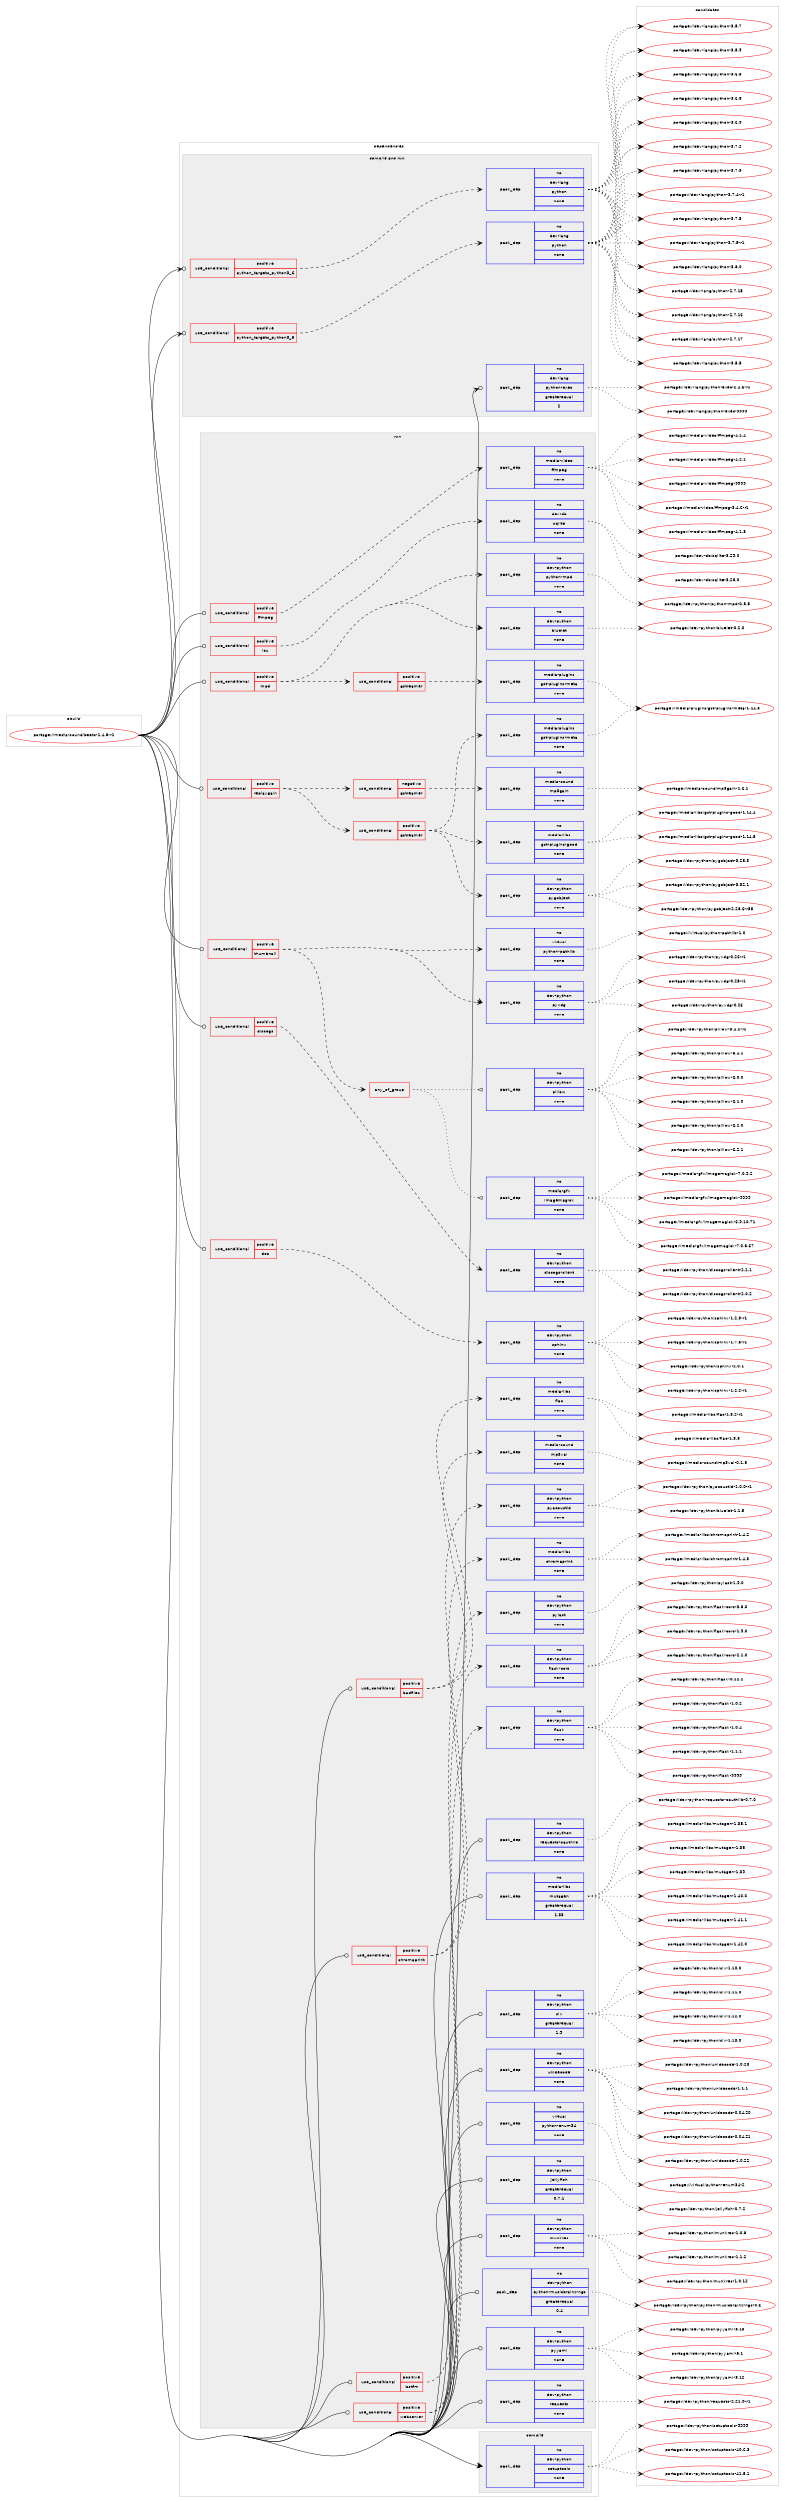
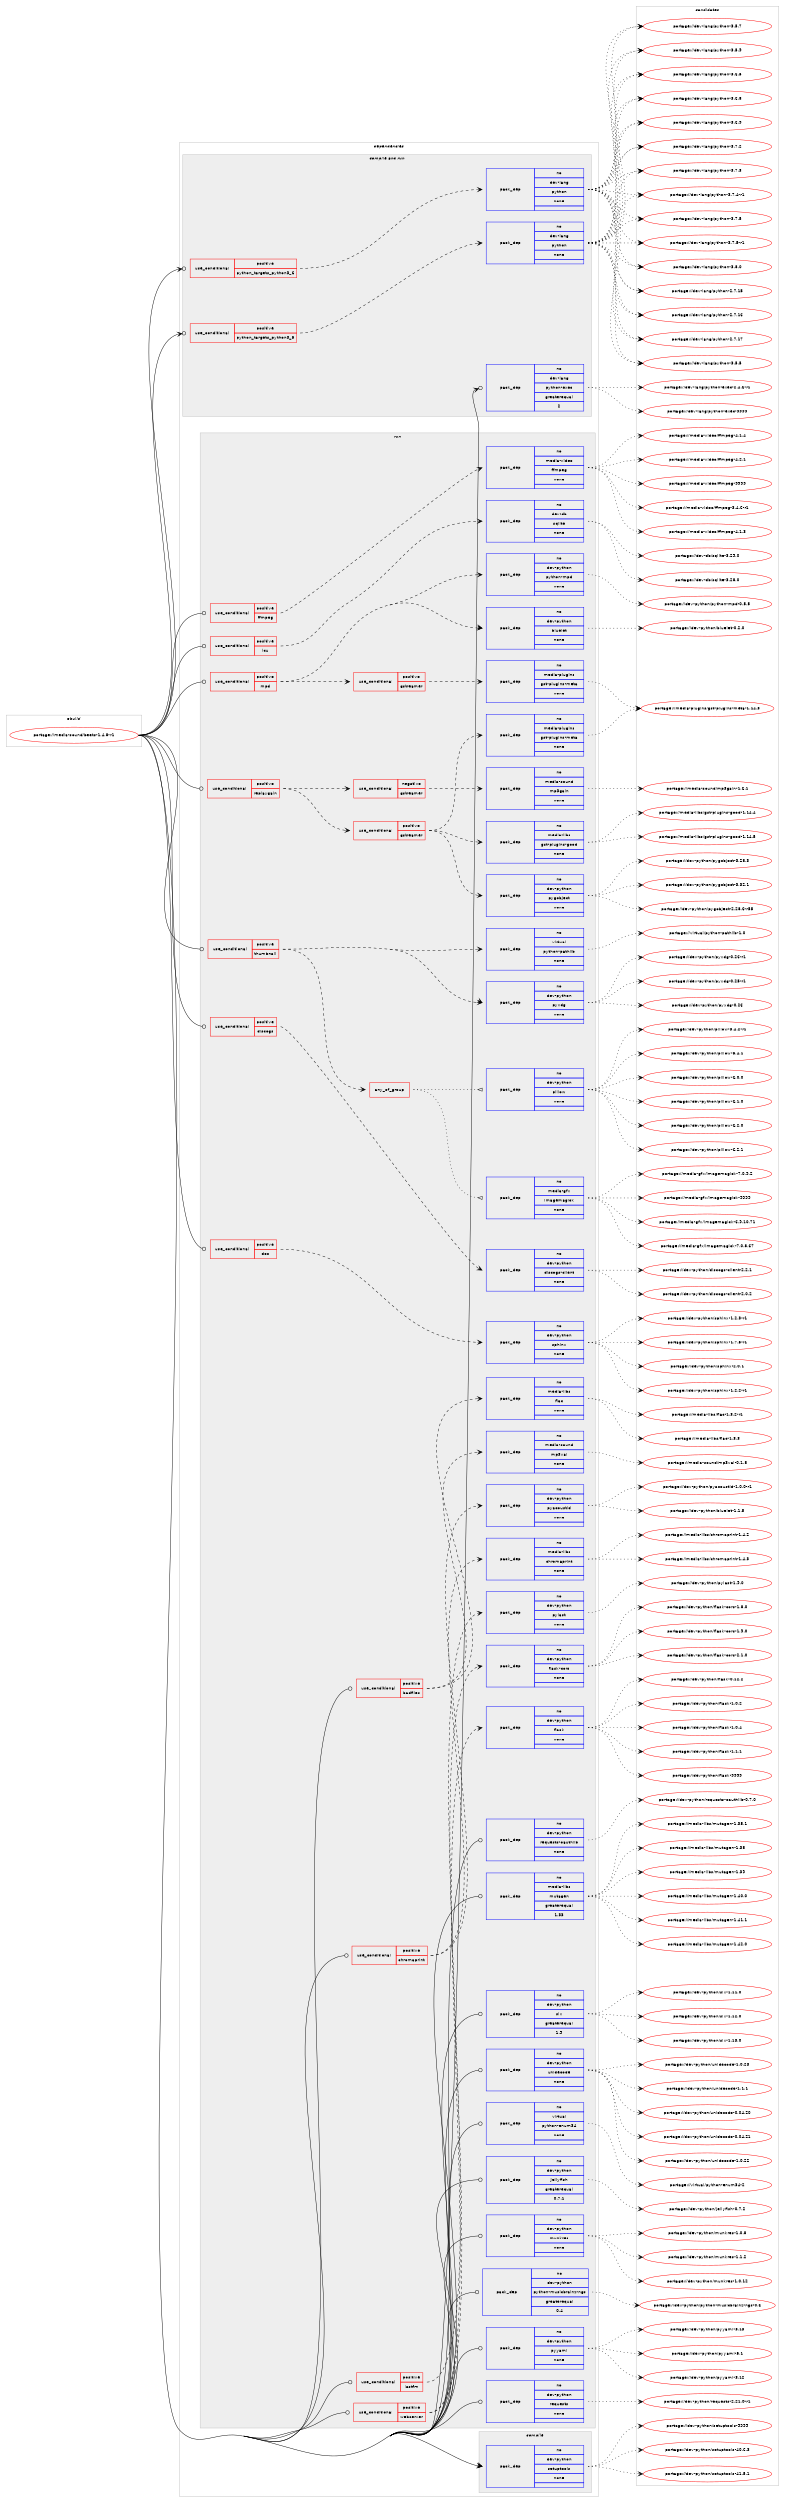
(707, 1607) -> (707, 1607)
(707, 1968) -> none
